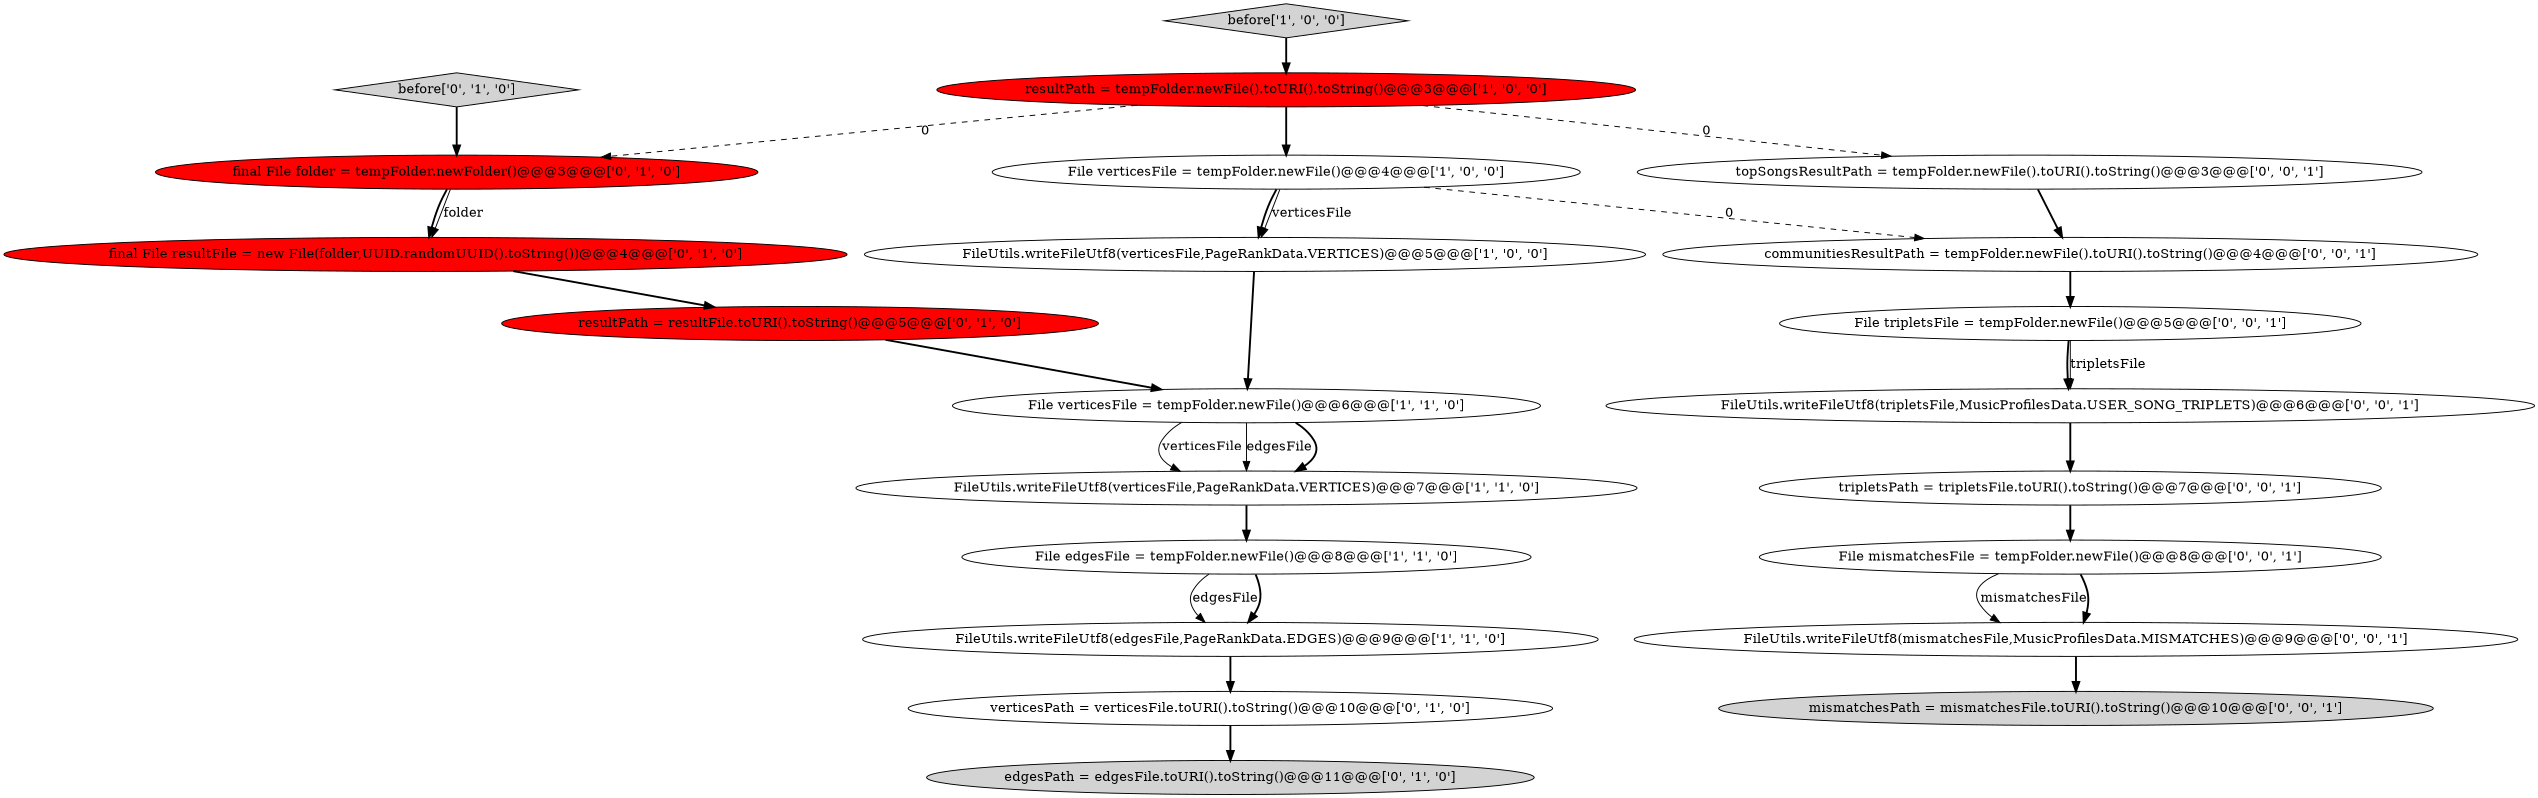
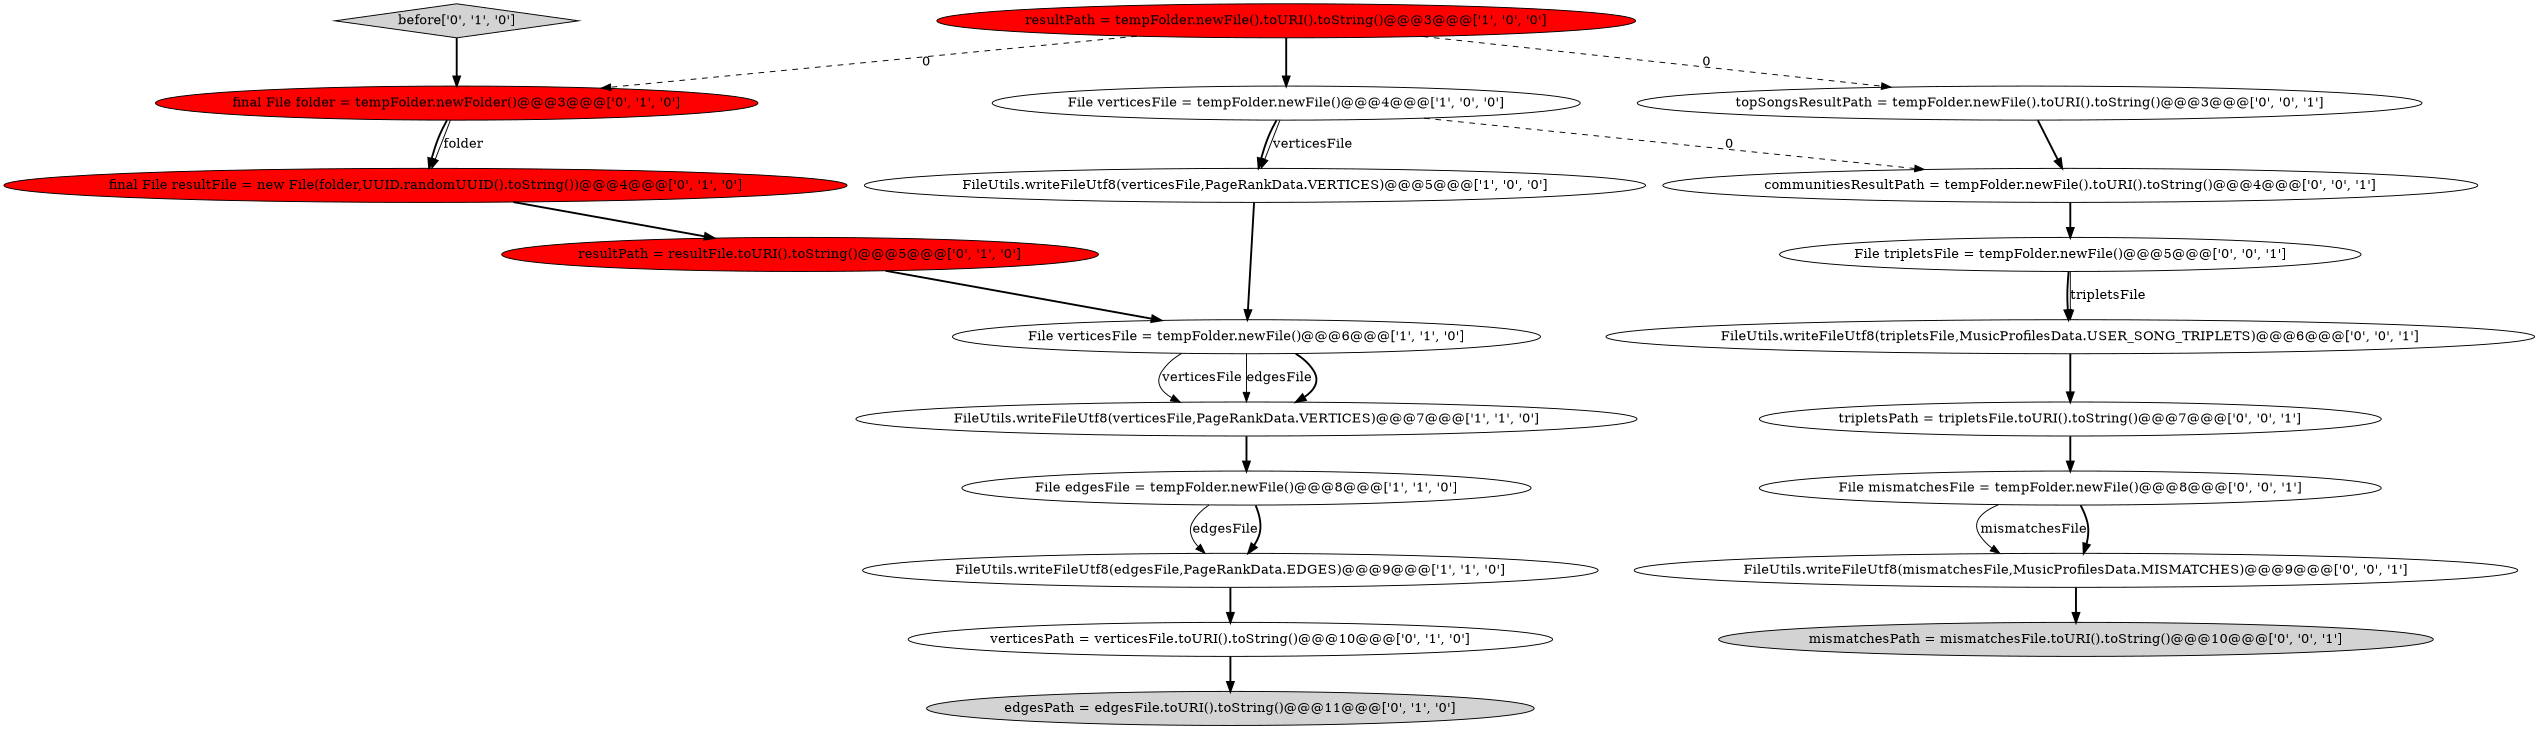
(1286, 21) -> none
